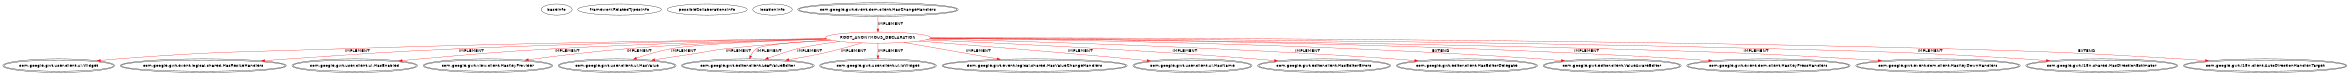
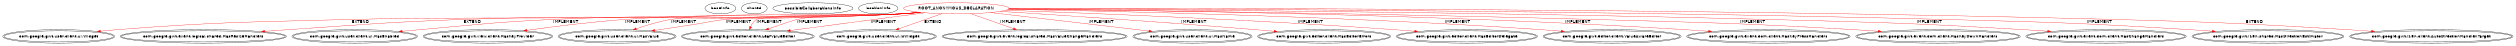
(620, 10) -> (754, 8)
(878, 23) -> (1528, 14)
(357, 51) -> (360, 22)
(472, 51) -> (472, 22)
(891, 51) -> (933, 22)
(1441, 51) -> (1458, 22)
